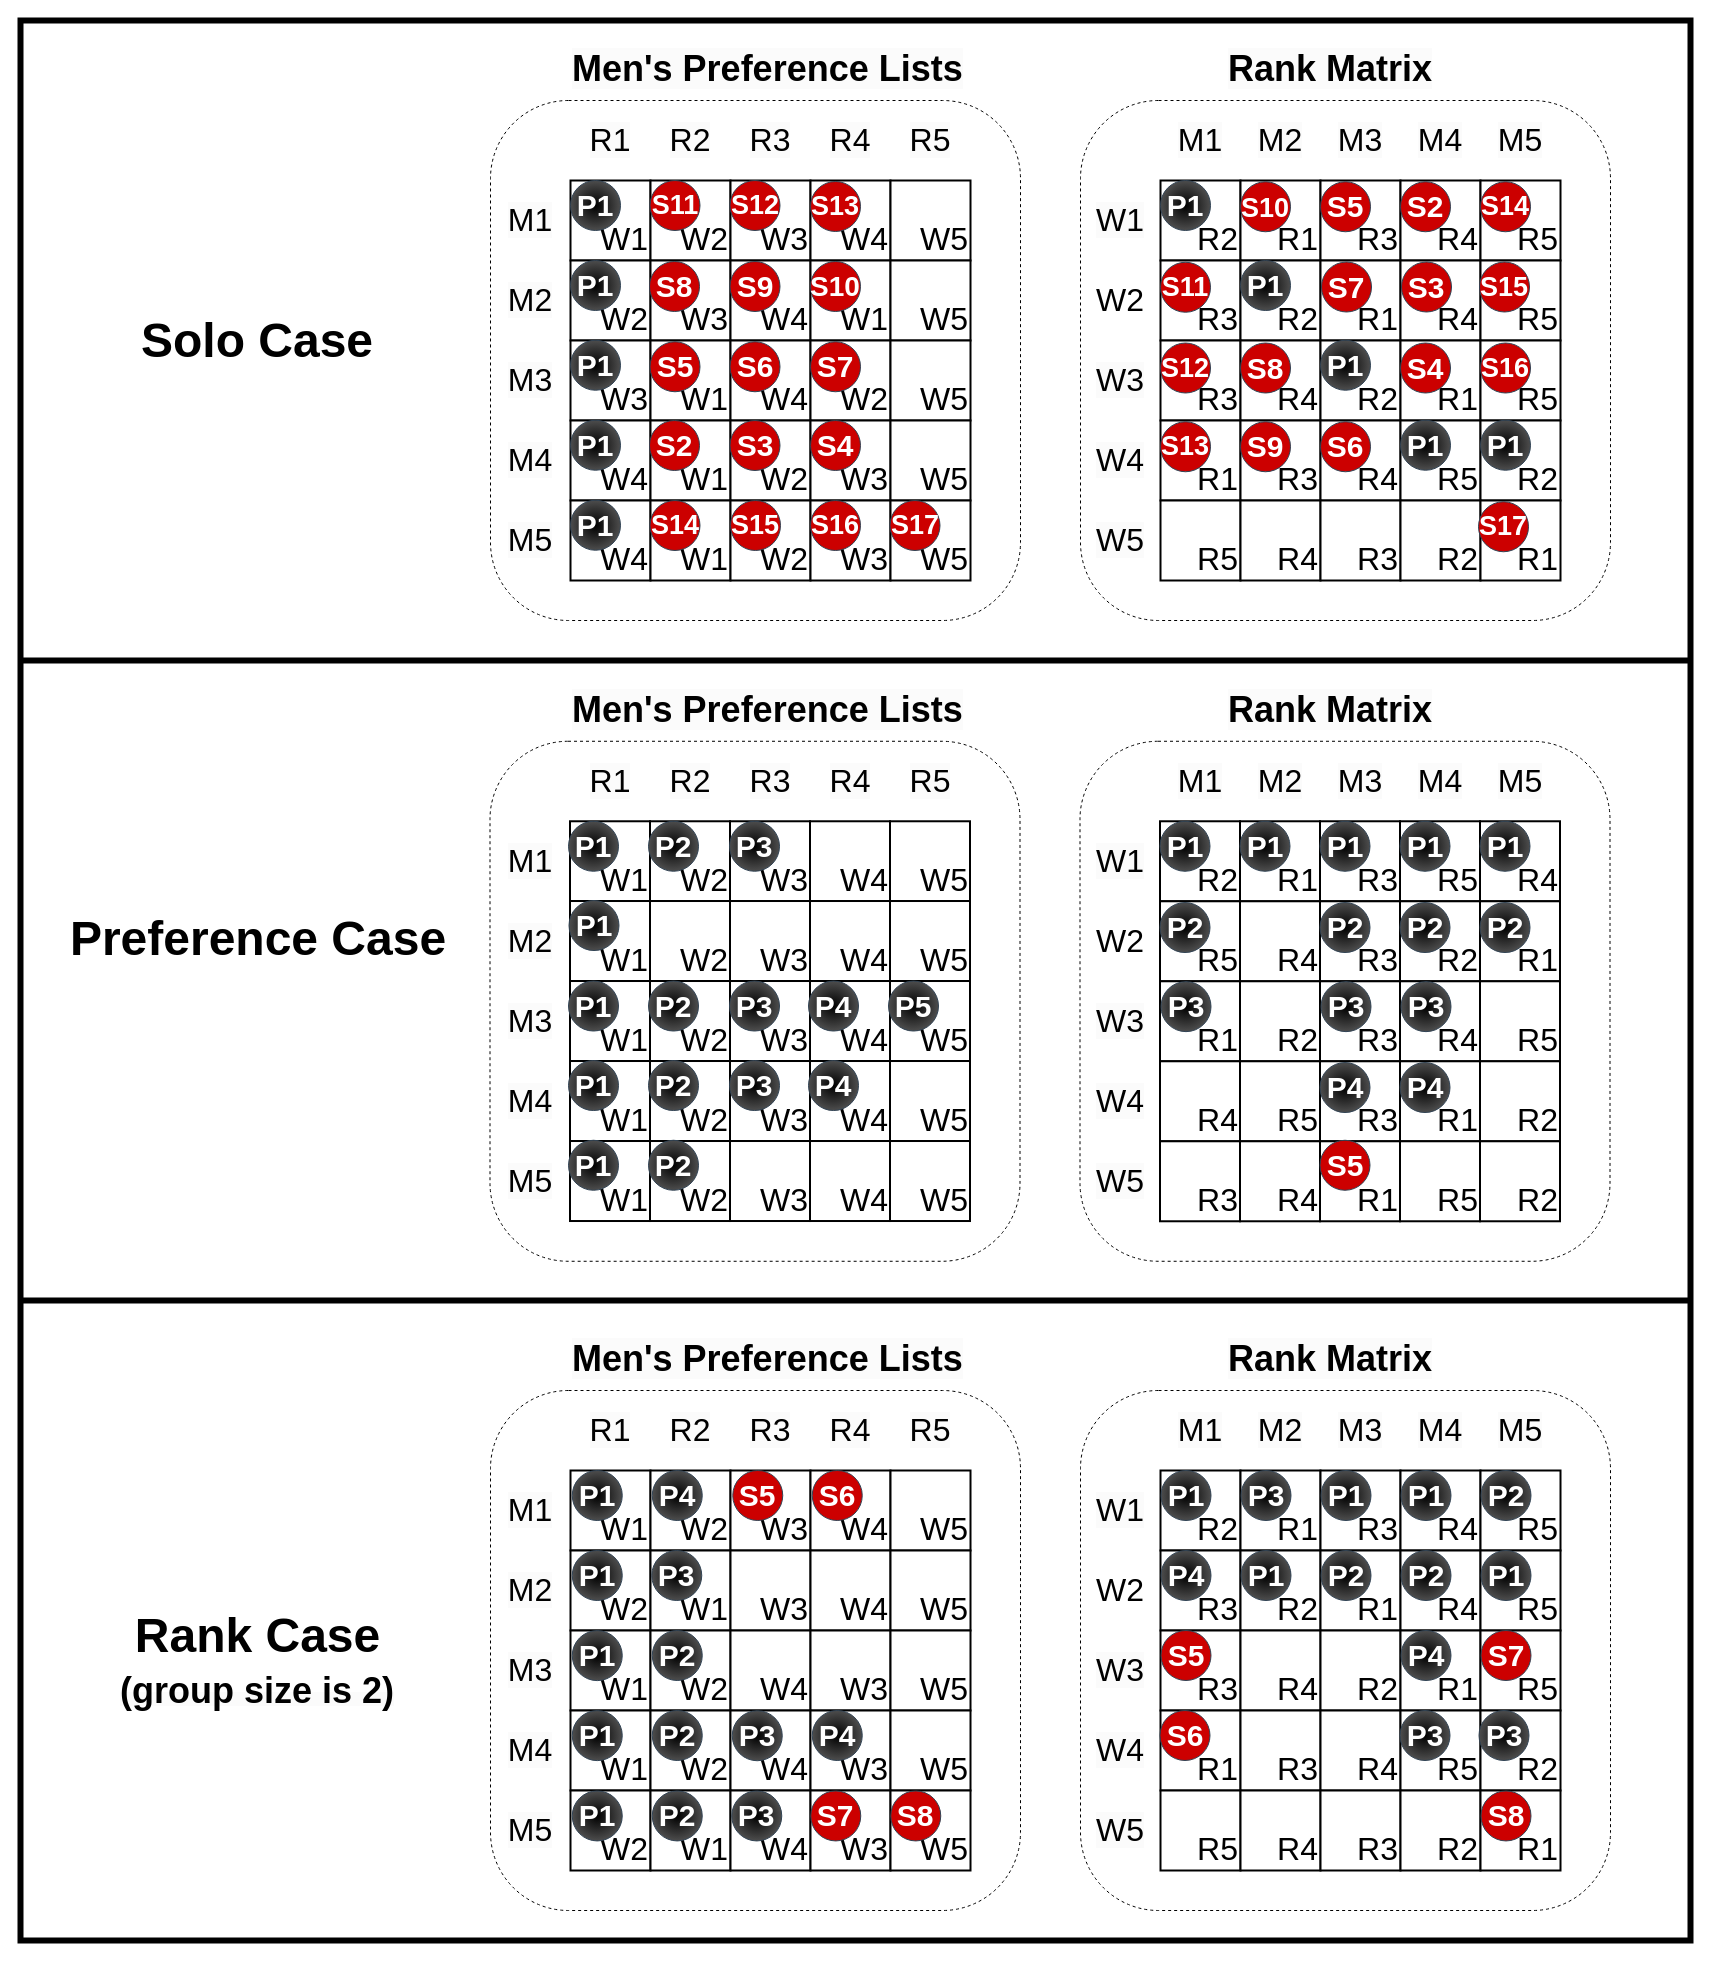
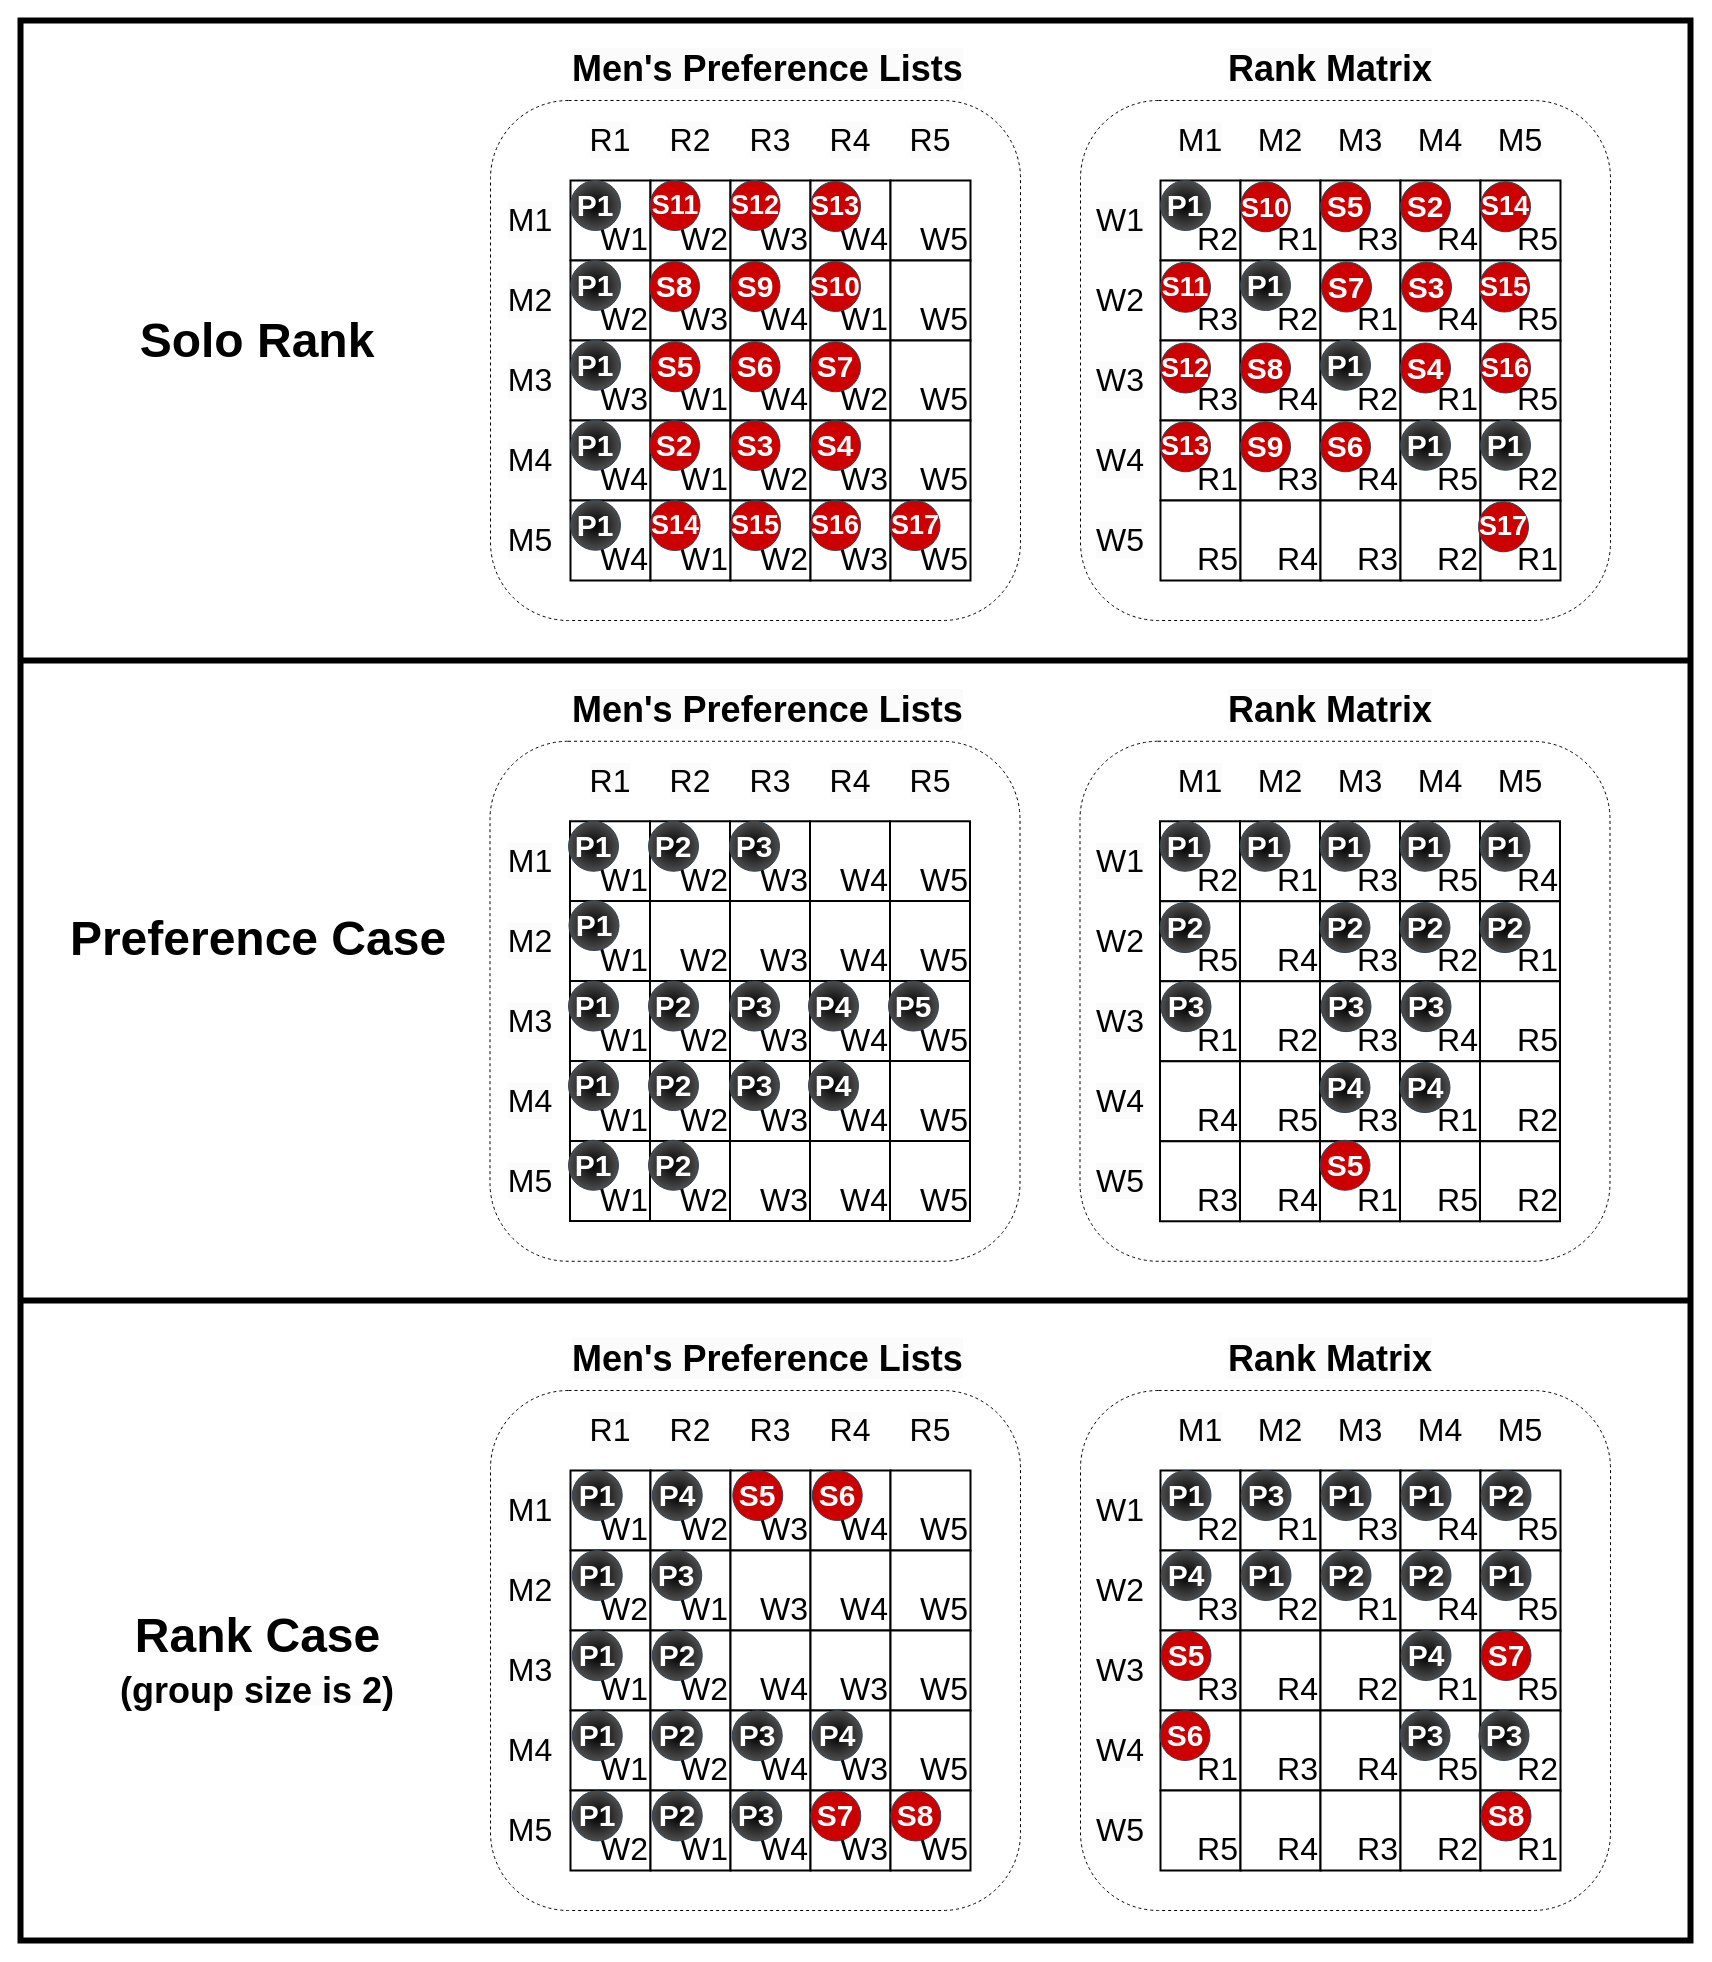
(258, 341) -> (258, 341)
